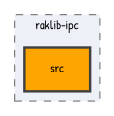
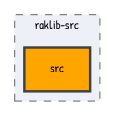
(57, 26) -> (57, 26)
